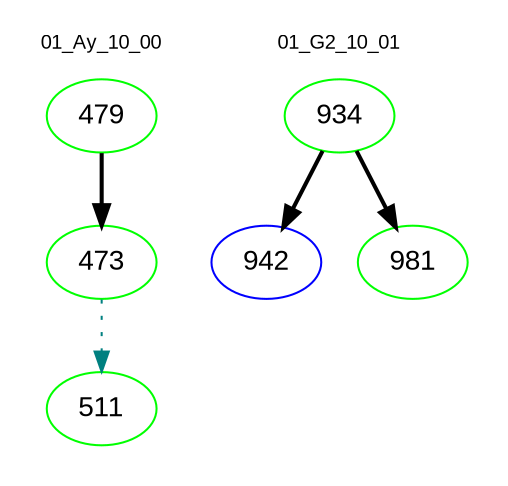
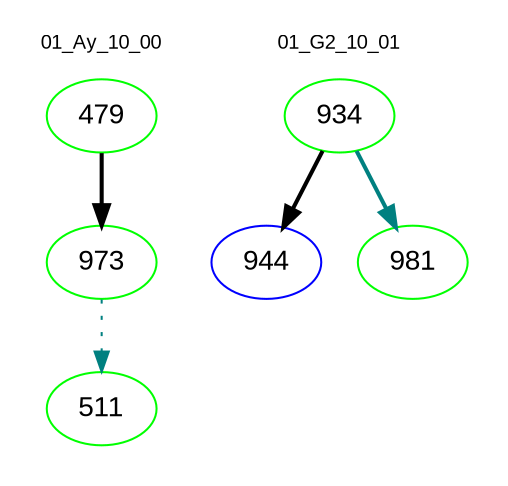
(371, 180) -> (371, 180)
(102, 262) -> (102, 262)
(266, 262) -> (266, 262)
